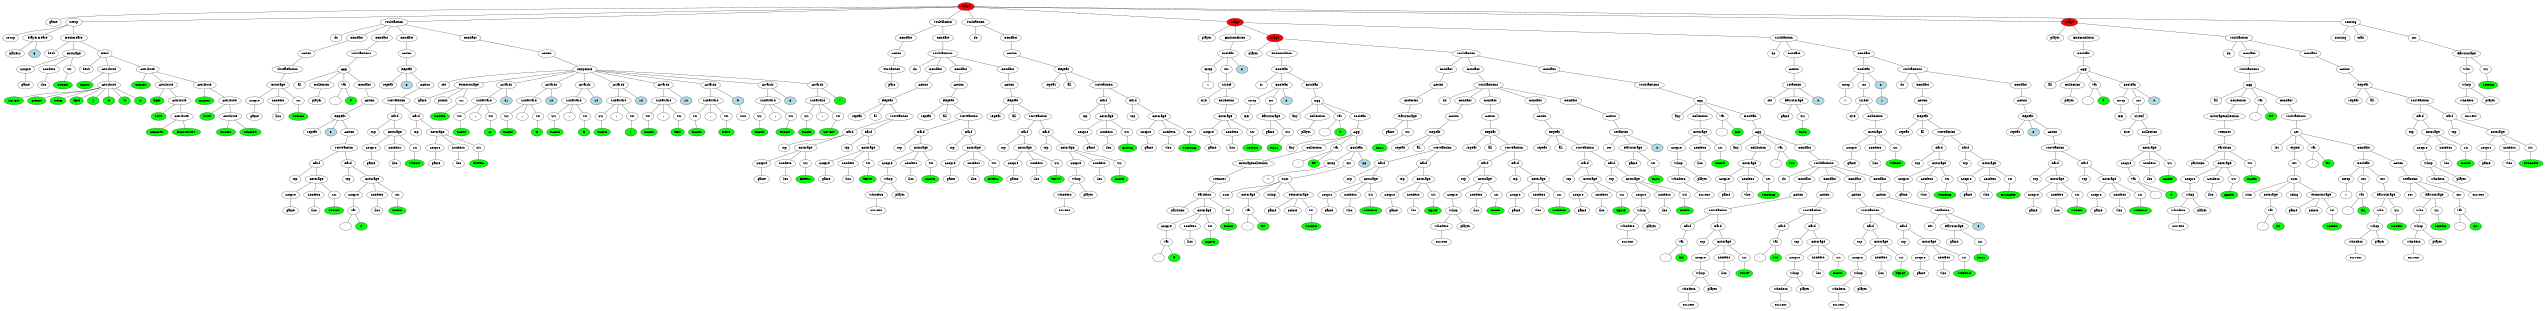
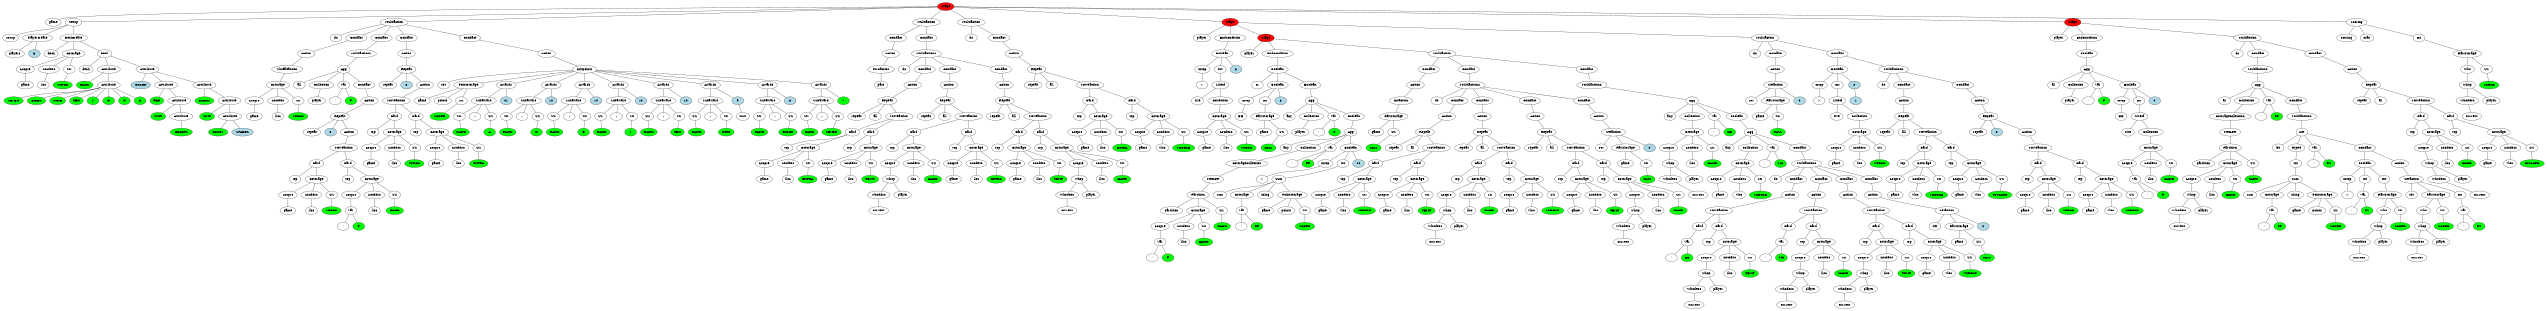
(141, 85) -> (141, 85)
(186, 132) -> none
(250, 132) -> (243, 132)
